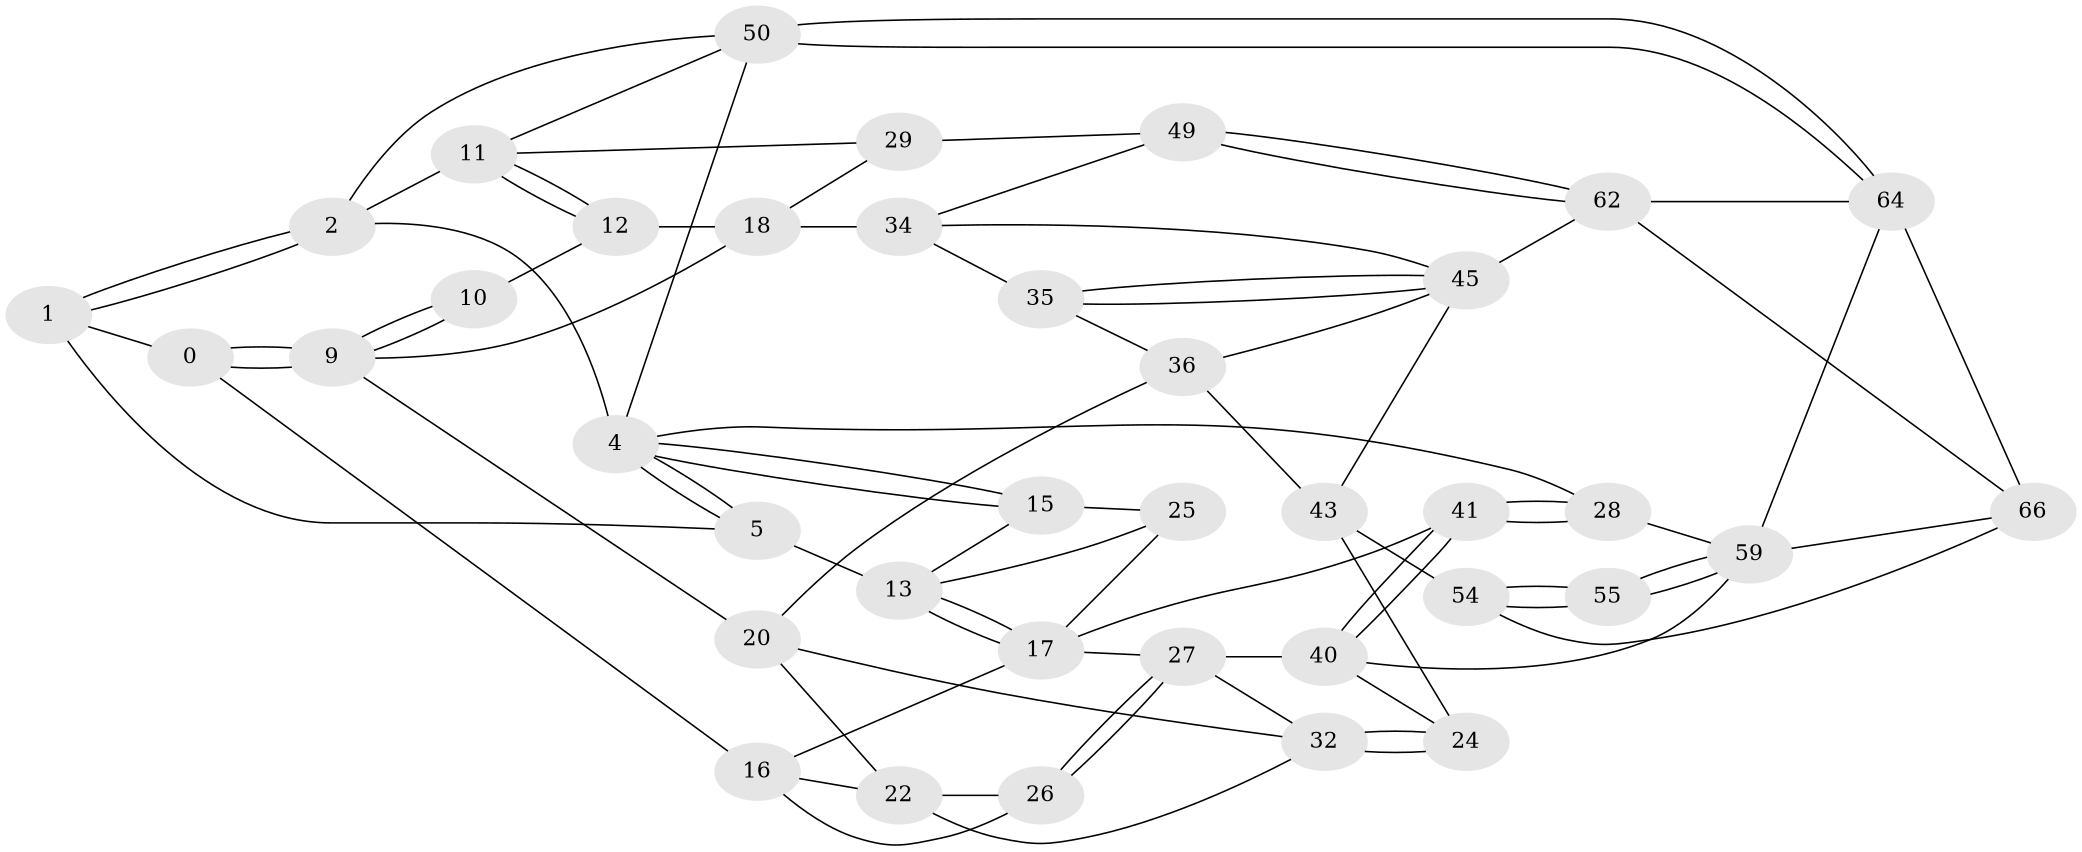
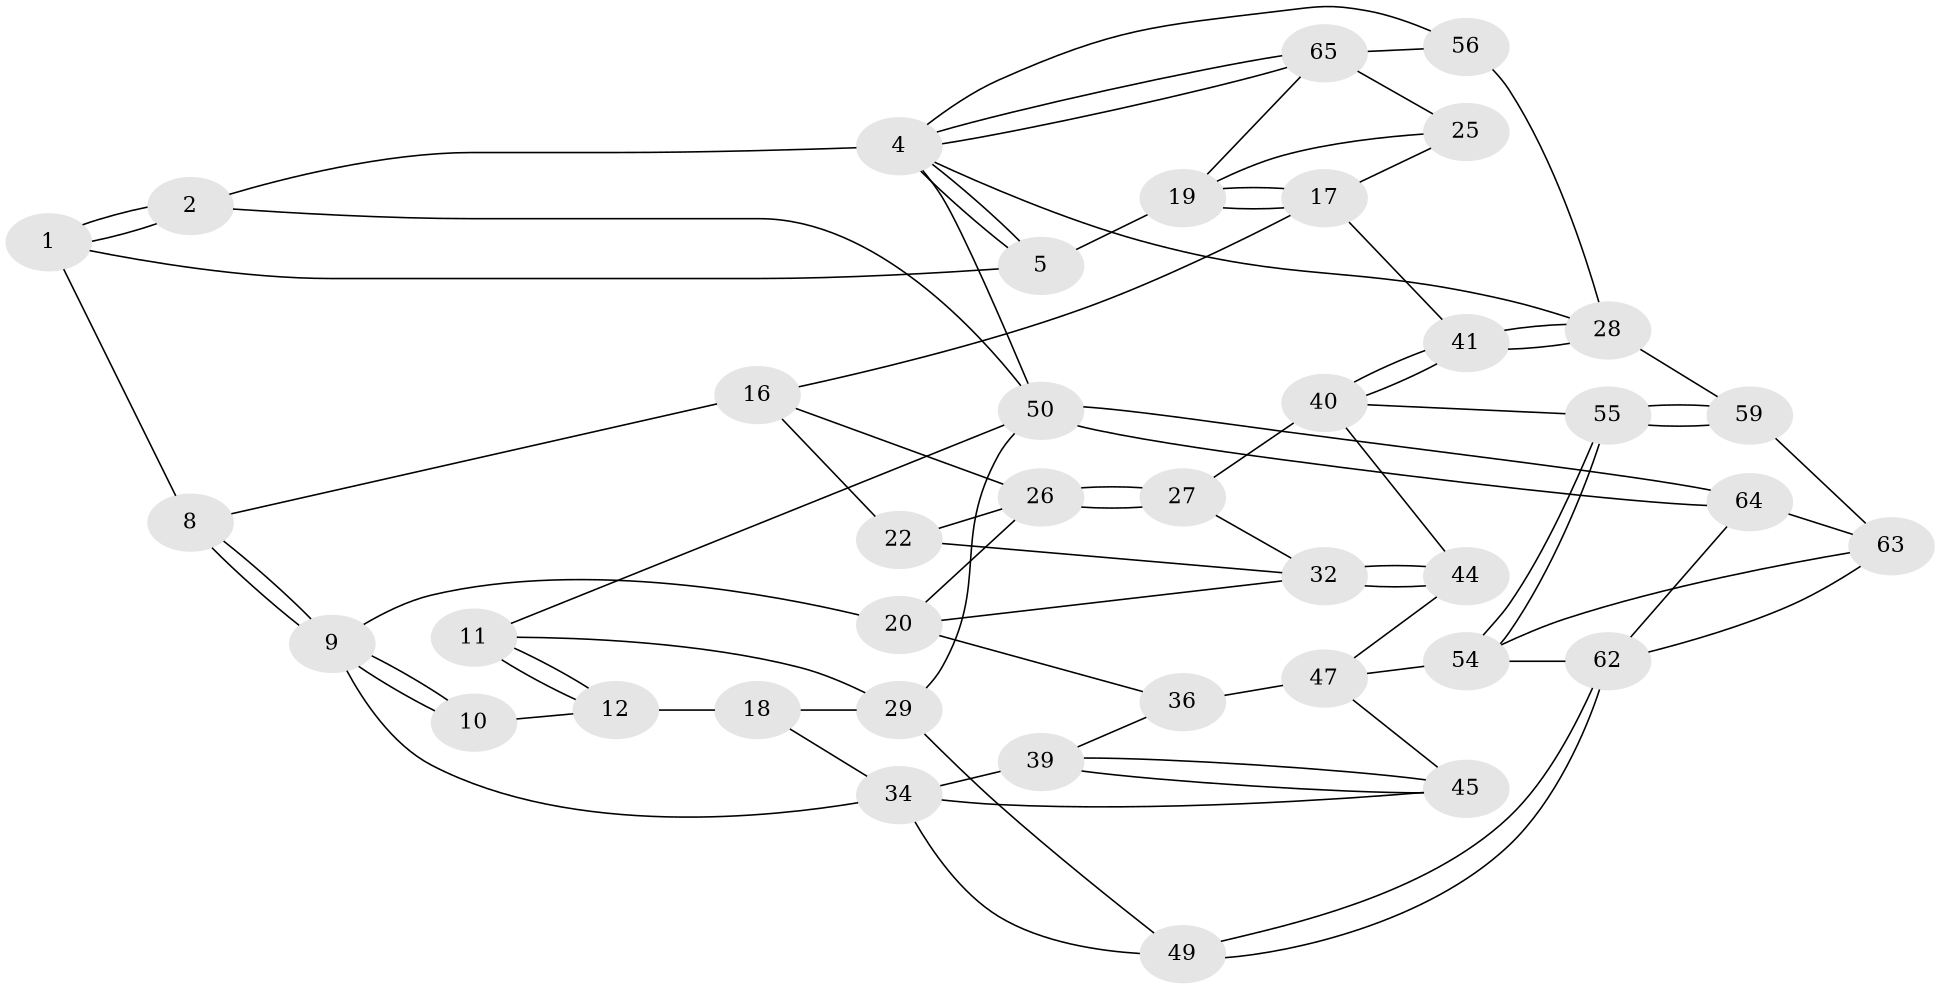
none -> (1466, 47)
(403, 191) -> none
(1537, 241) -> (1537, 661)
(1041, 299) -> (1041, 762)
(558, 328) -> (578, 809)
(1327, 329) -> none
(191, 358) -> (191, 523)
(1821, 378) -> none
(1041, 506) -> (1325, 53)
(1325, 512) -> (1325, 679)
(2033, 512) -> (1892, 546)
none -> (969, 581)
(899, 591) -> (1183, 198)
(1112, 654) -> none
(1559, 663) -> (1466, 409)
(829, 717) -> (959, 571)
(1466, 742) -> (1466, 576)
